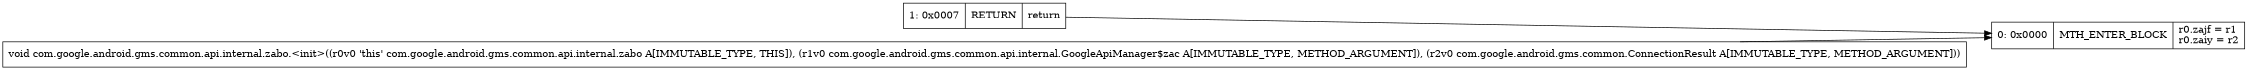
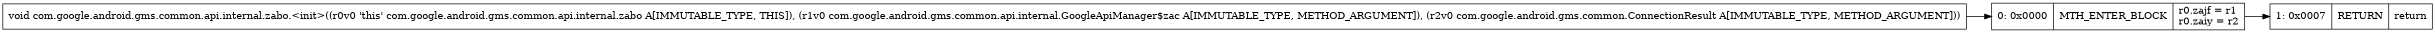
(1525, 25) -> (2254, 17)
